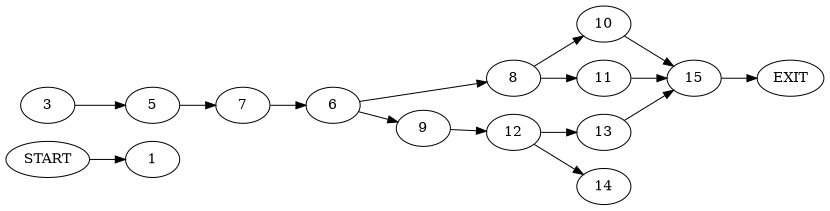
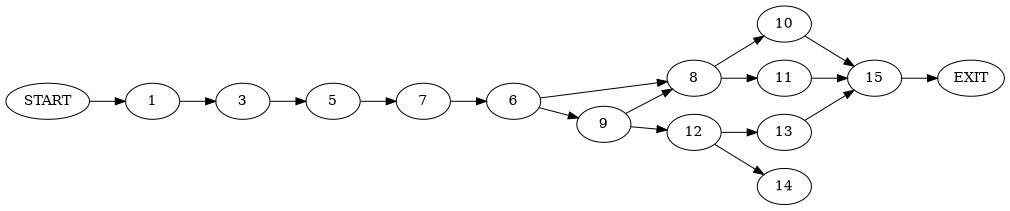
none -> (193, 101)
none -> (645, 104)
